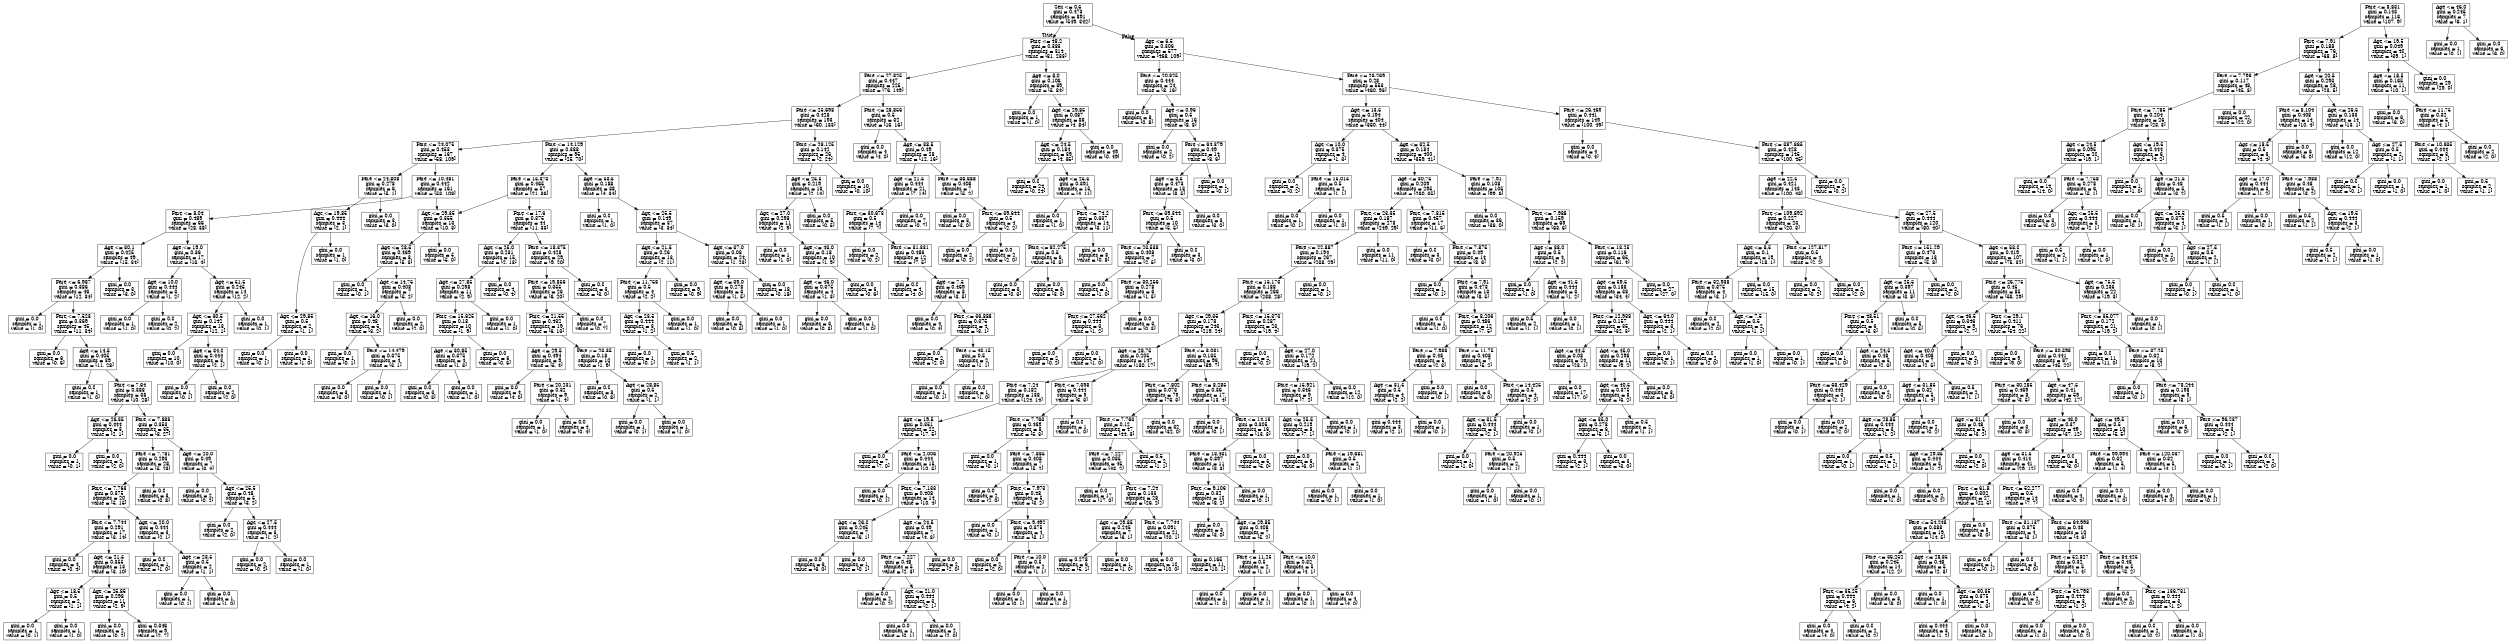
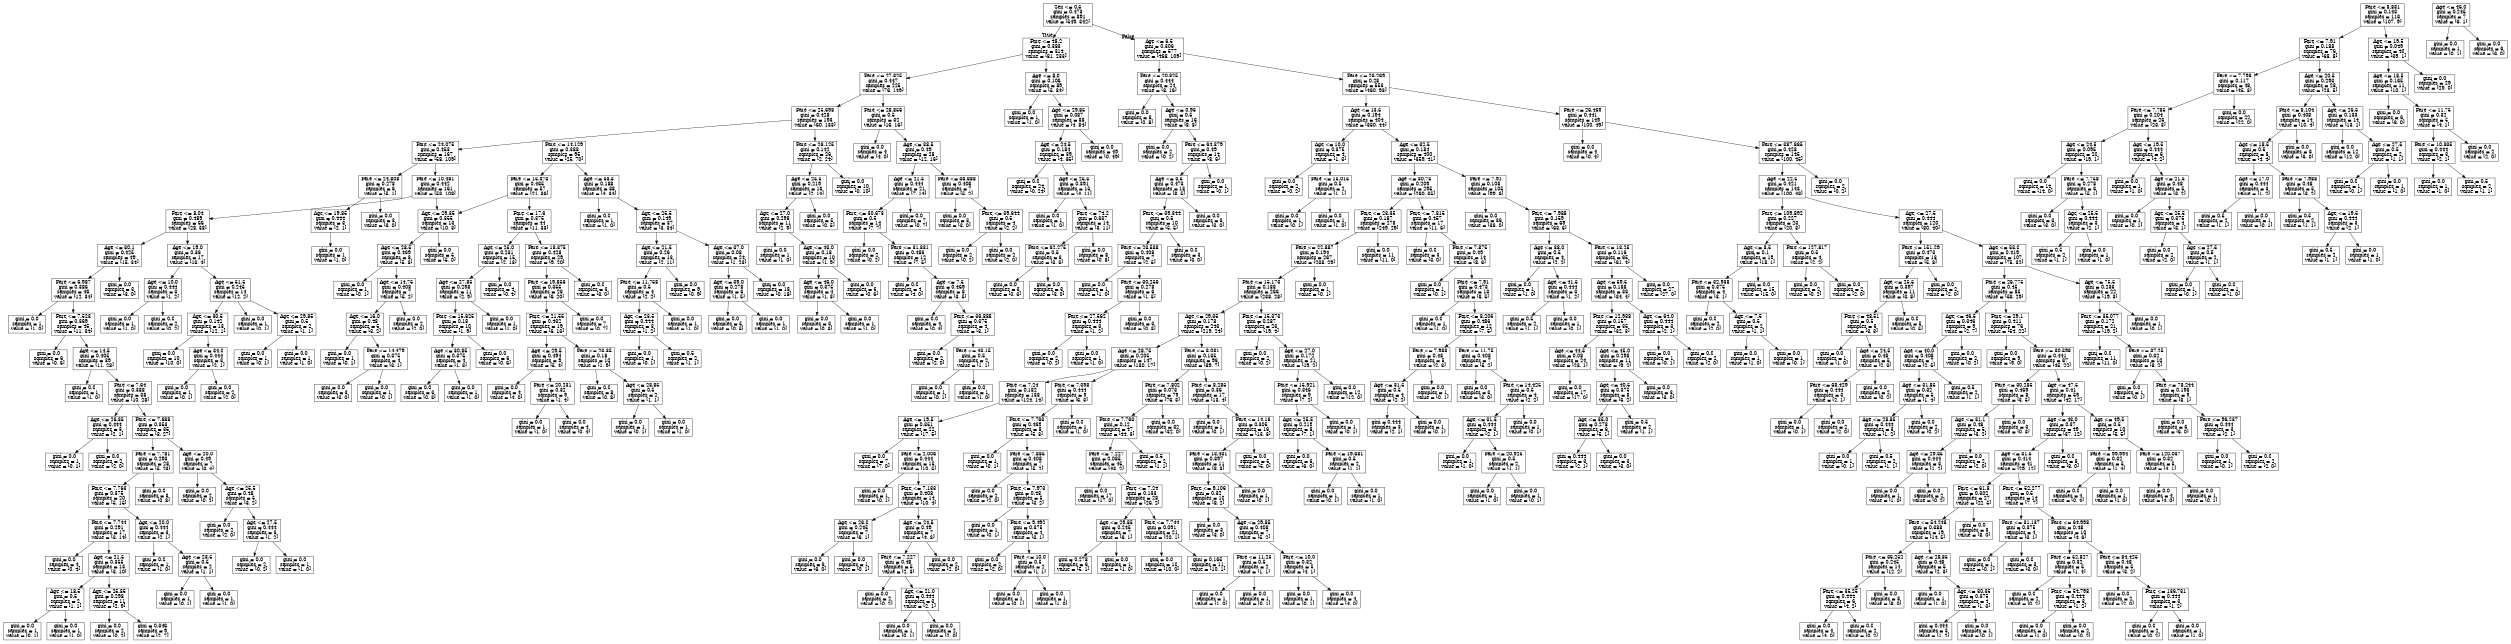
(300, 269) -> (262, 307)
(1254, 546) -> none
